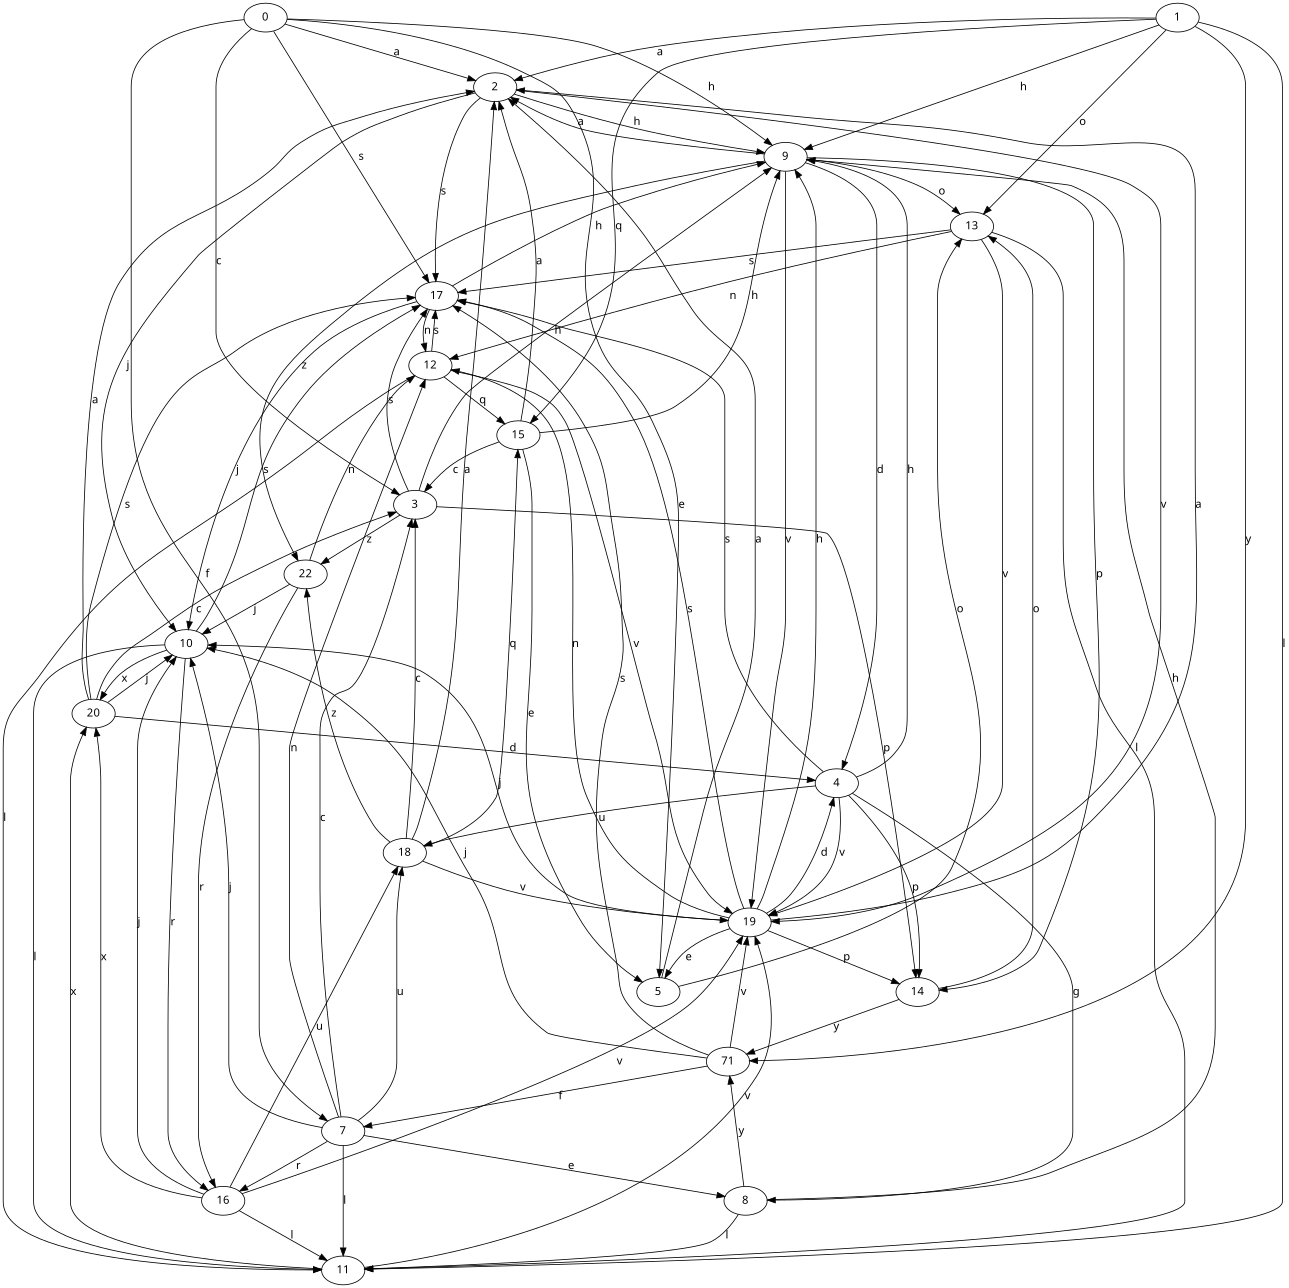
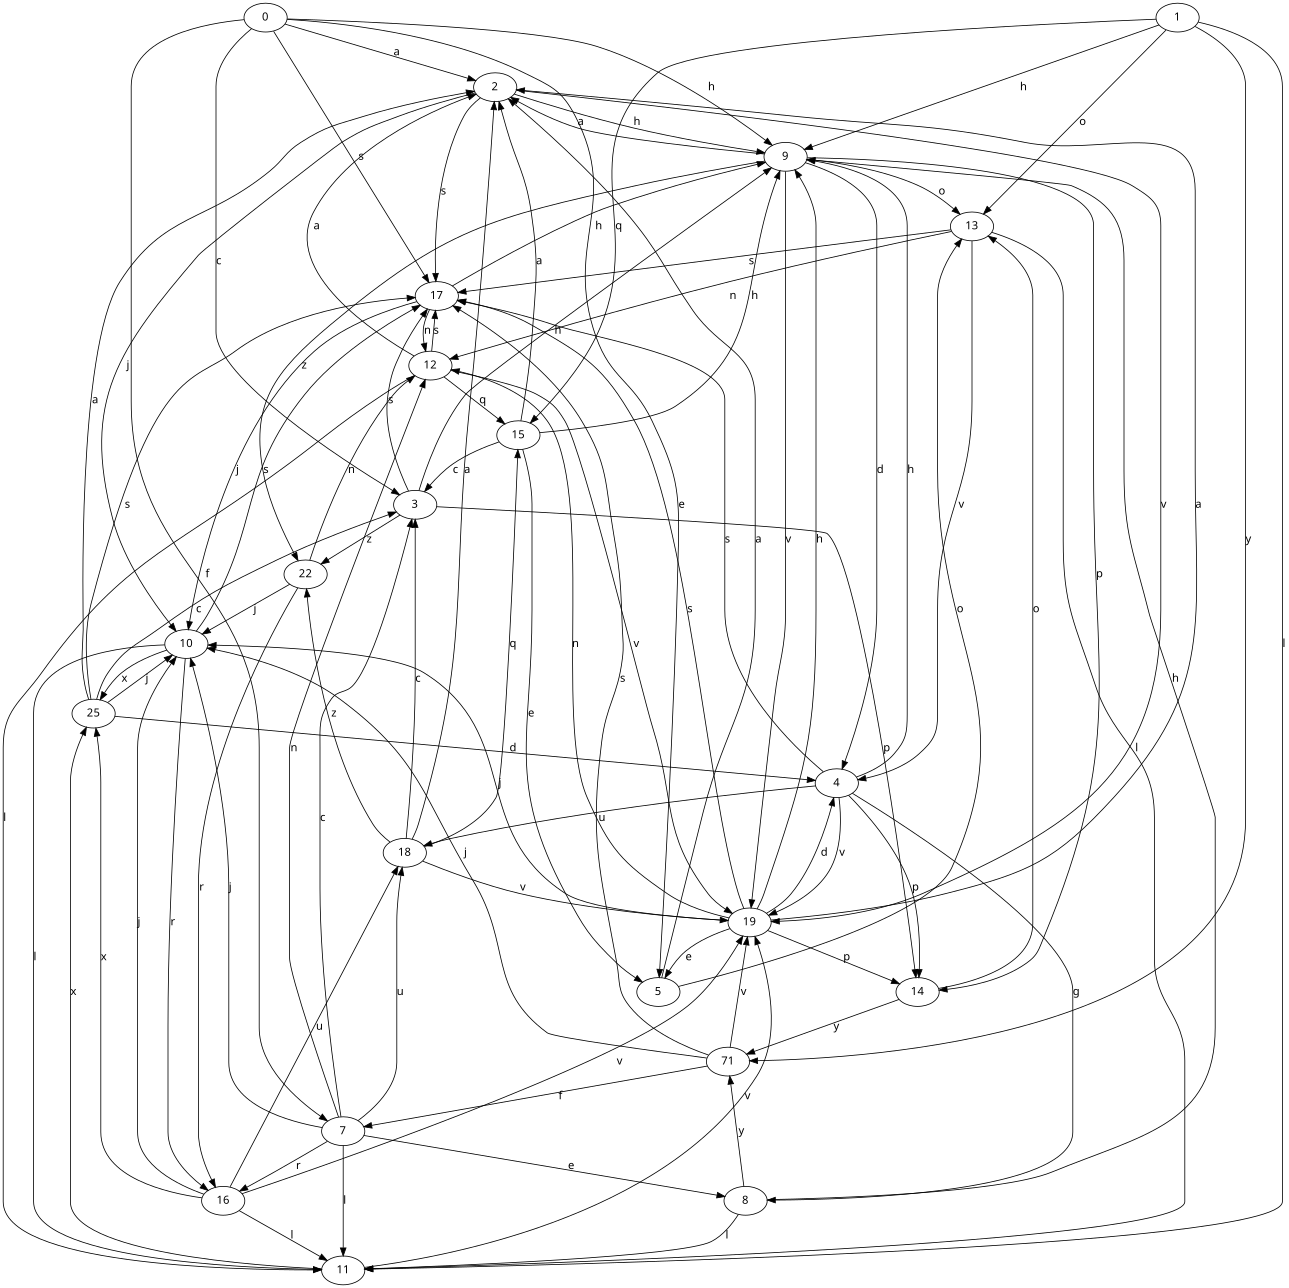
(837, 28) -> (315, 210)
(1002, 643) -> (948, 529)
(94, 714) -> (94, 714)
